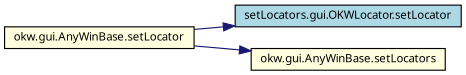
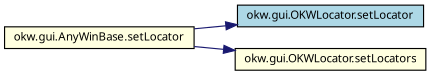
(348, 16) -> (331, 16)
(348, 59) -> (331, 59)
